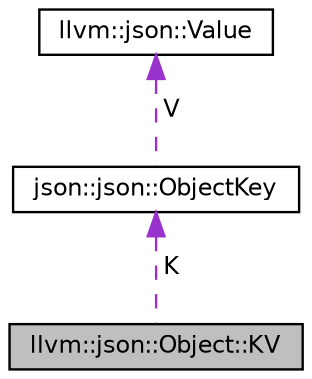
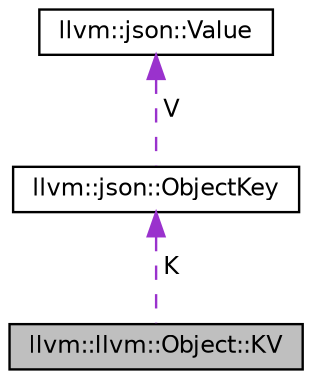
(156, 189) -> (156, 189)
(156, 347) -> (156, 347)
